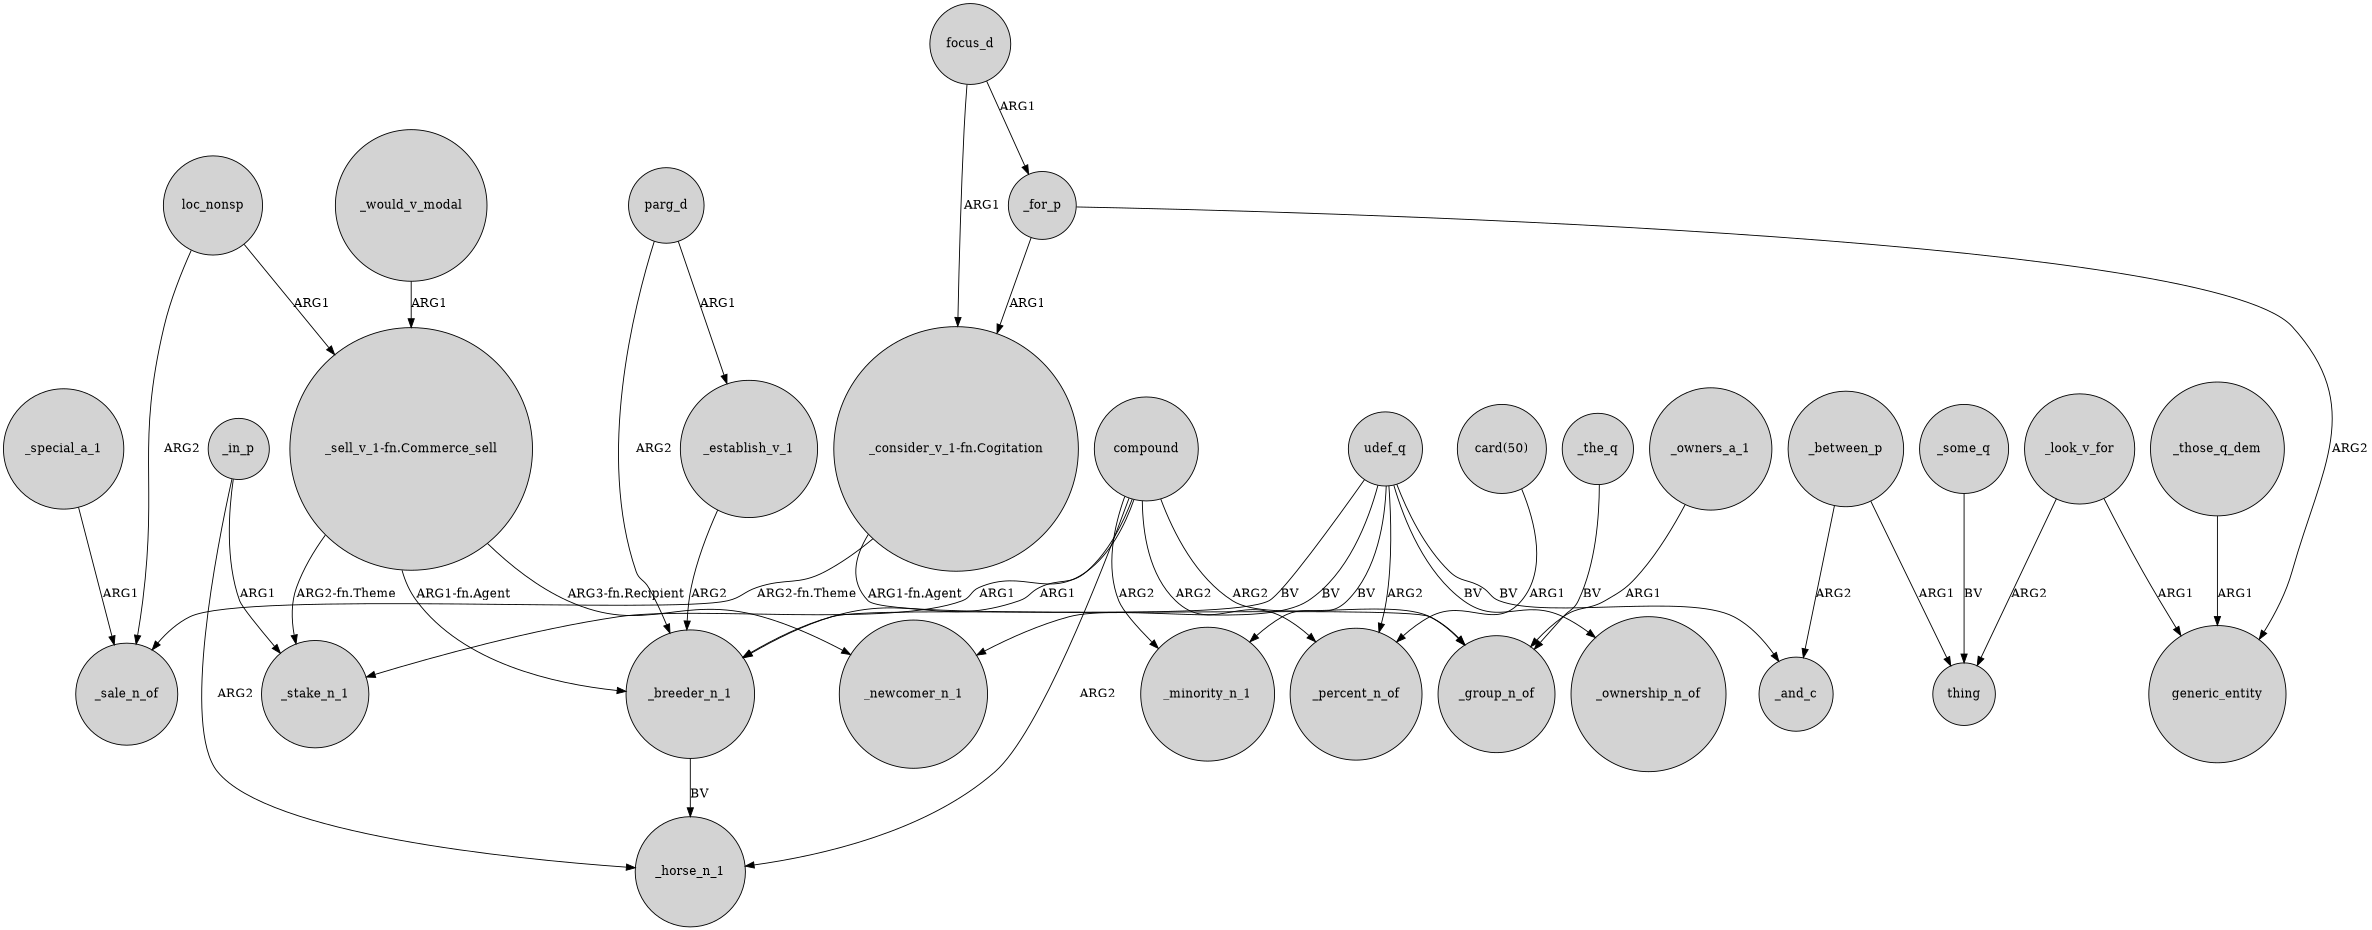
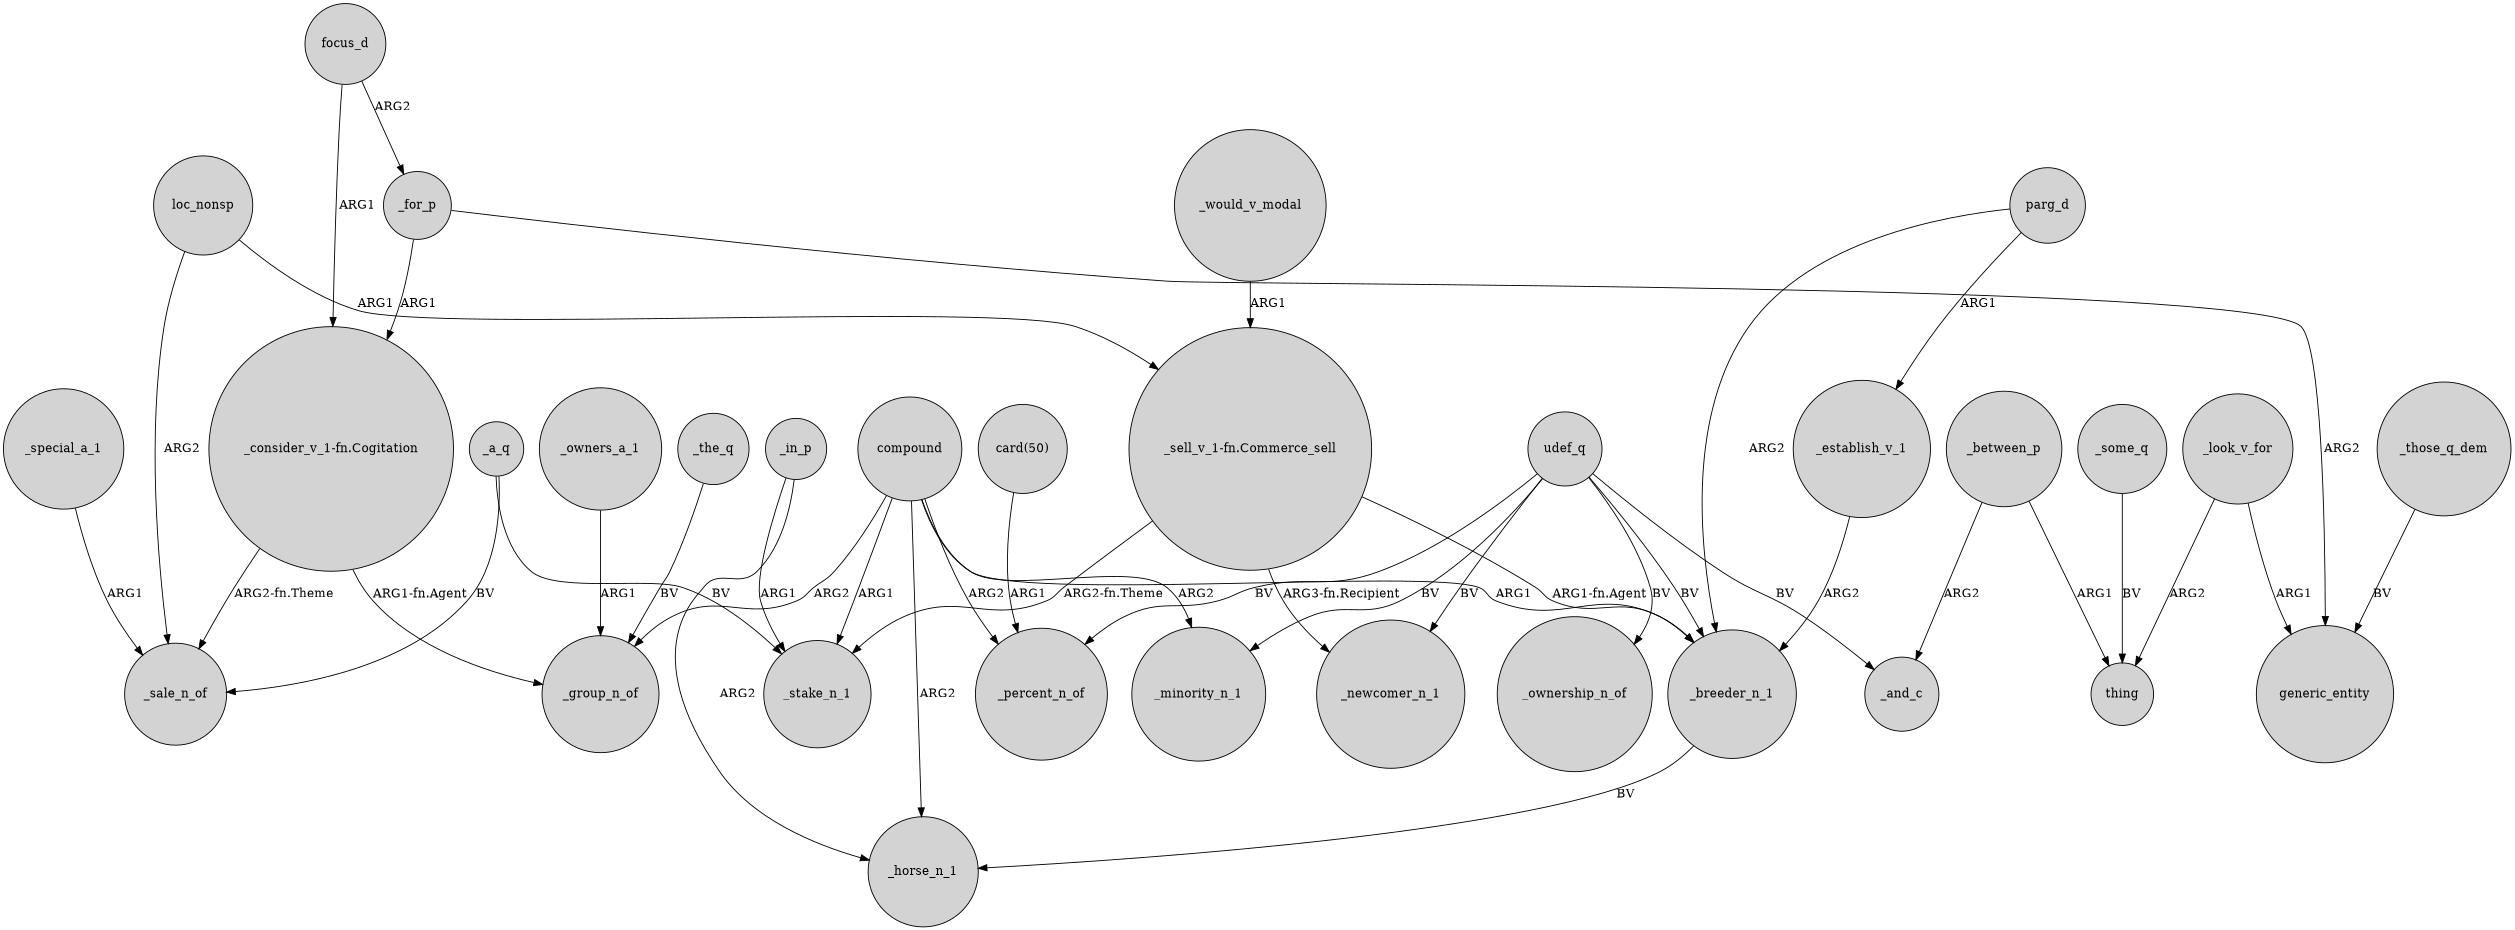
(1018, 107) -> (393, 107)
none -> (497, 449)
(1405, 594) -> (1264, 594)
(2236, 594) -> (2382, 594)
